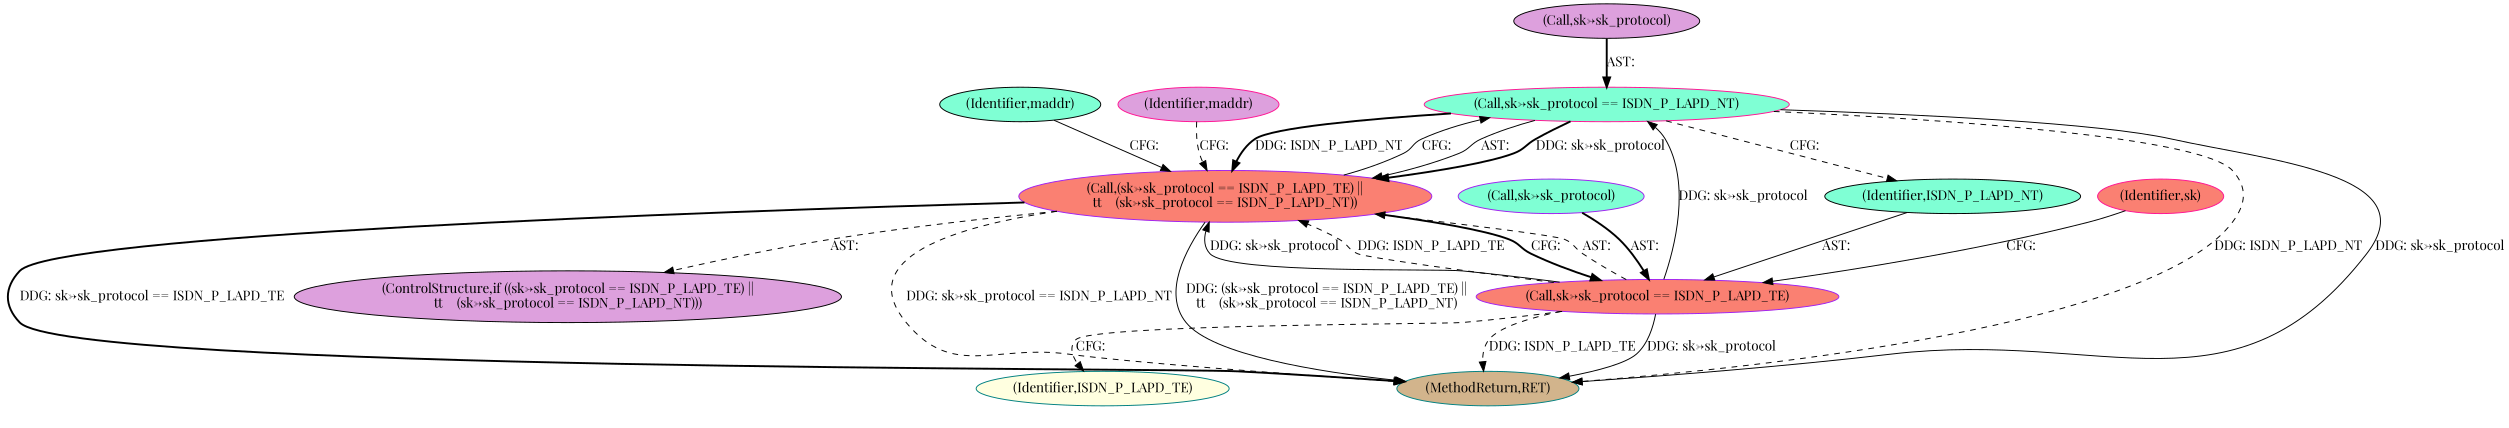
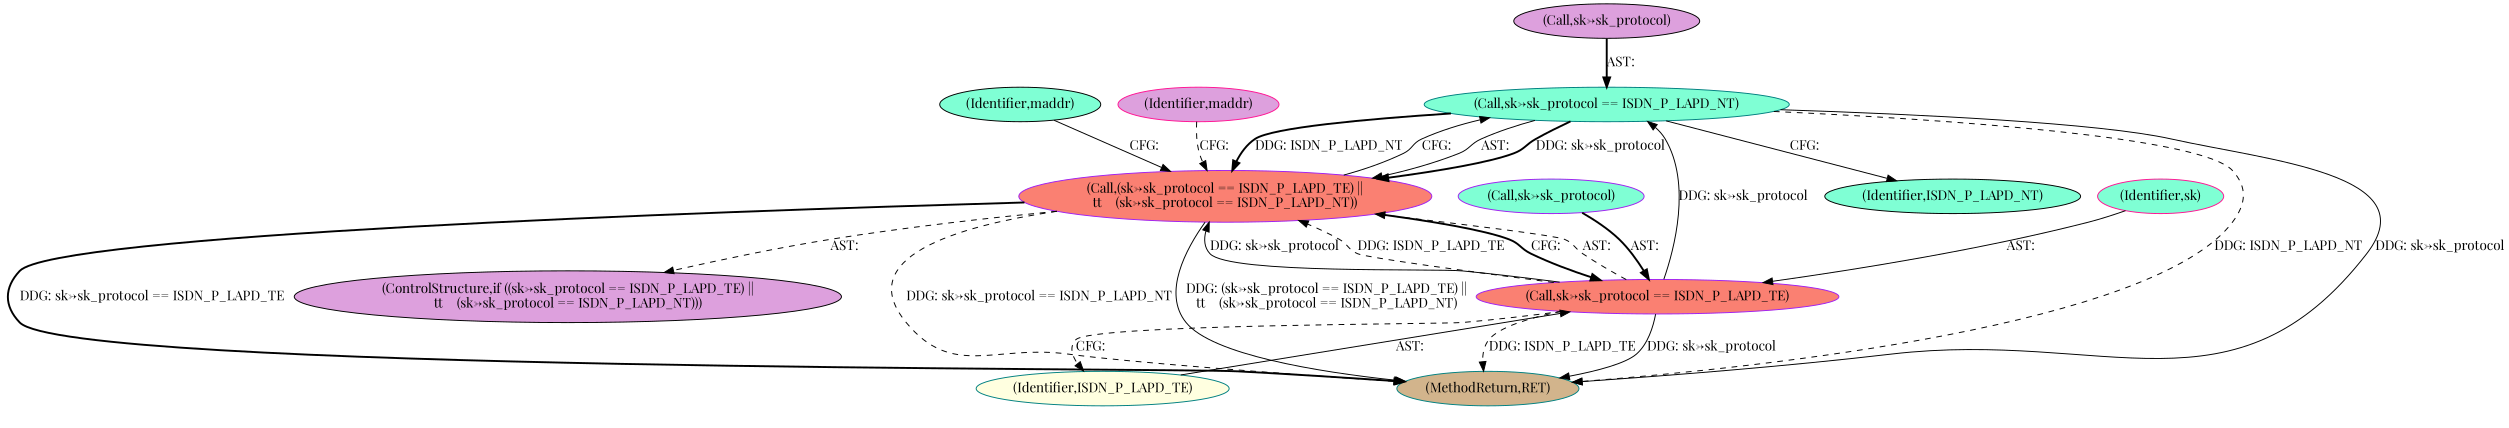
(1607, 104) -> (1607, 104)
(1777, 150) -> (1777, 150)
(2161, 196) -> (2161, 196)
(1810, 245) -> (1371, 344)
(2023, 247) -> (2023, 247)
